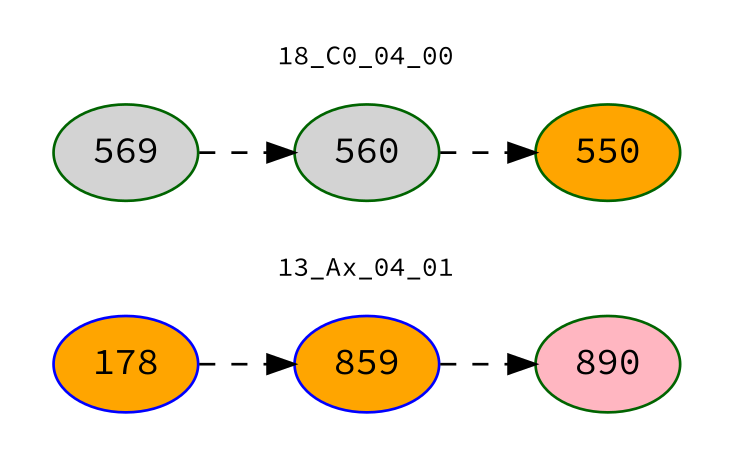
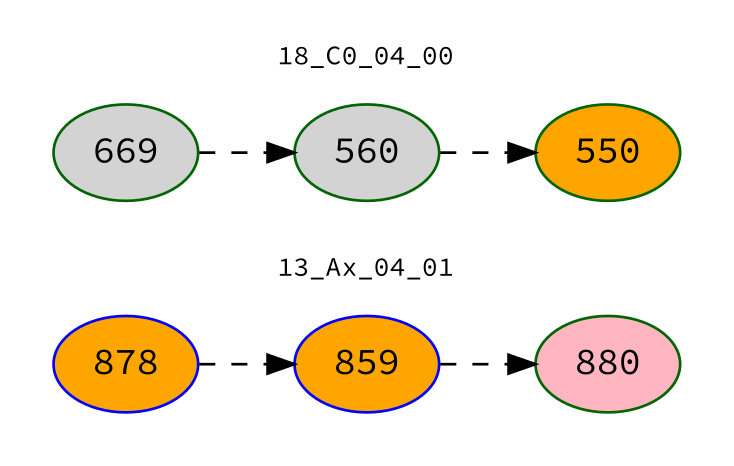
(126, 153) -> (126, 153)
(126, 364) -> (126, 364)
(608, 364) -> (608, 364)
